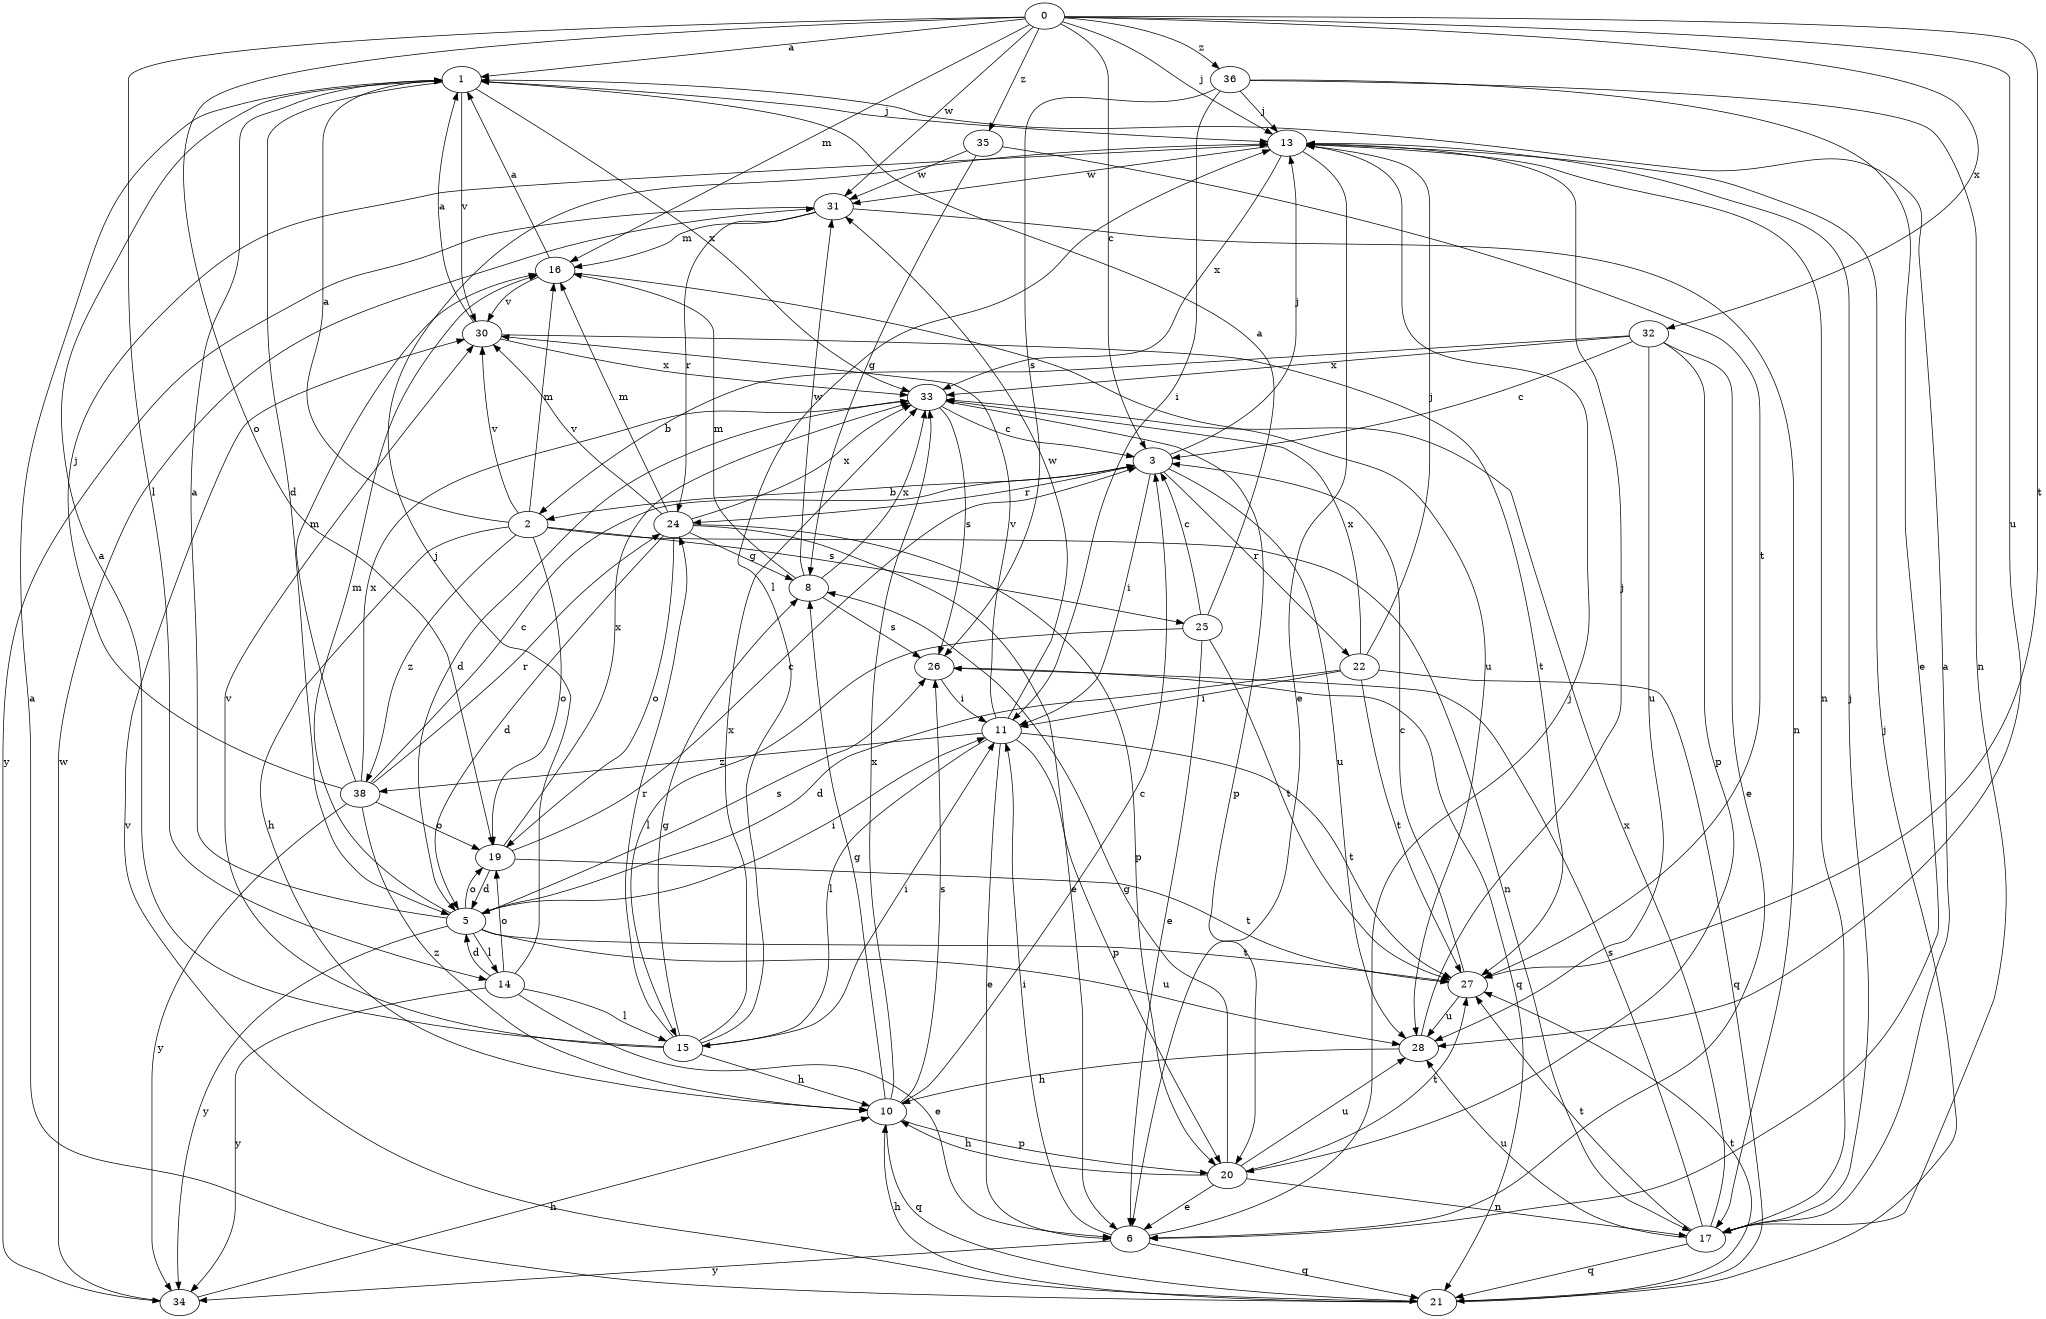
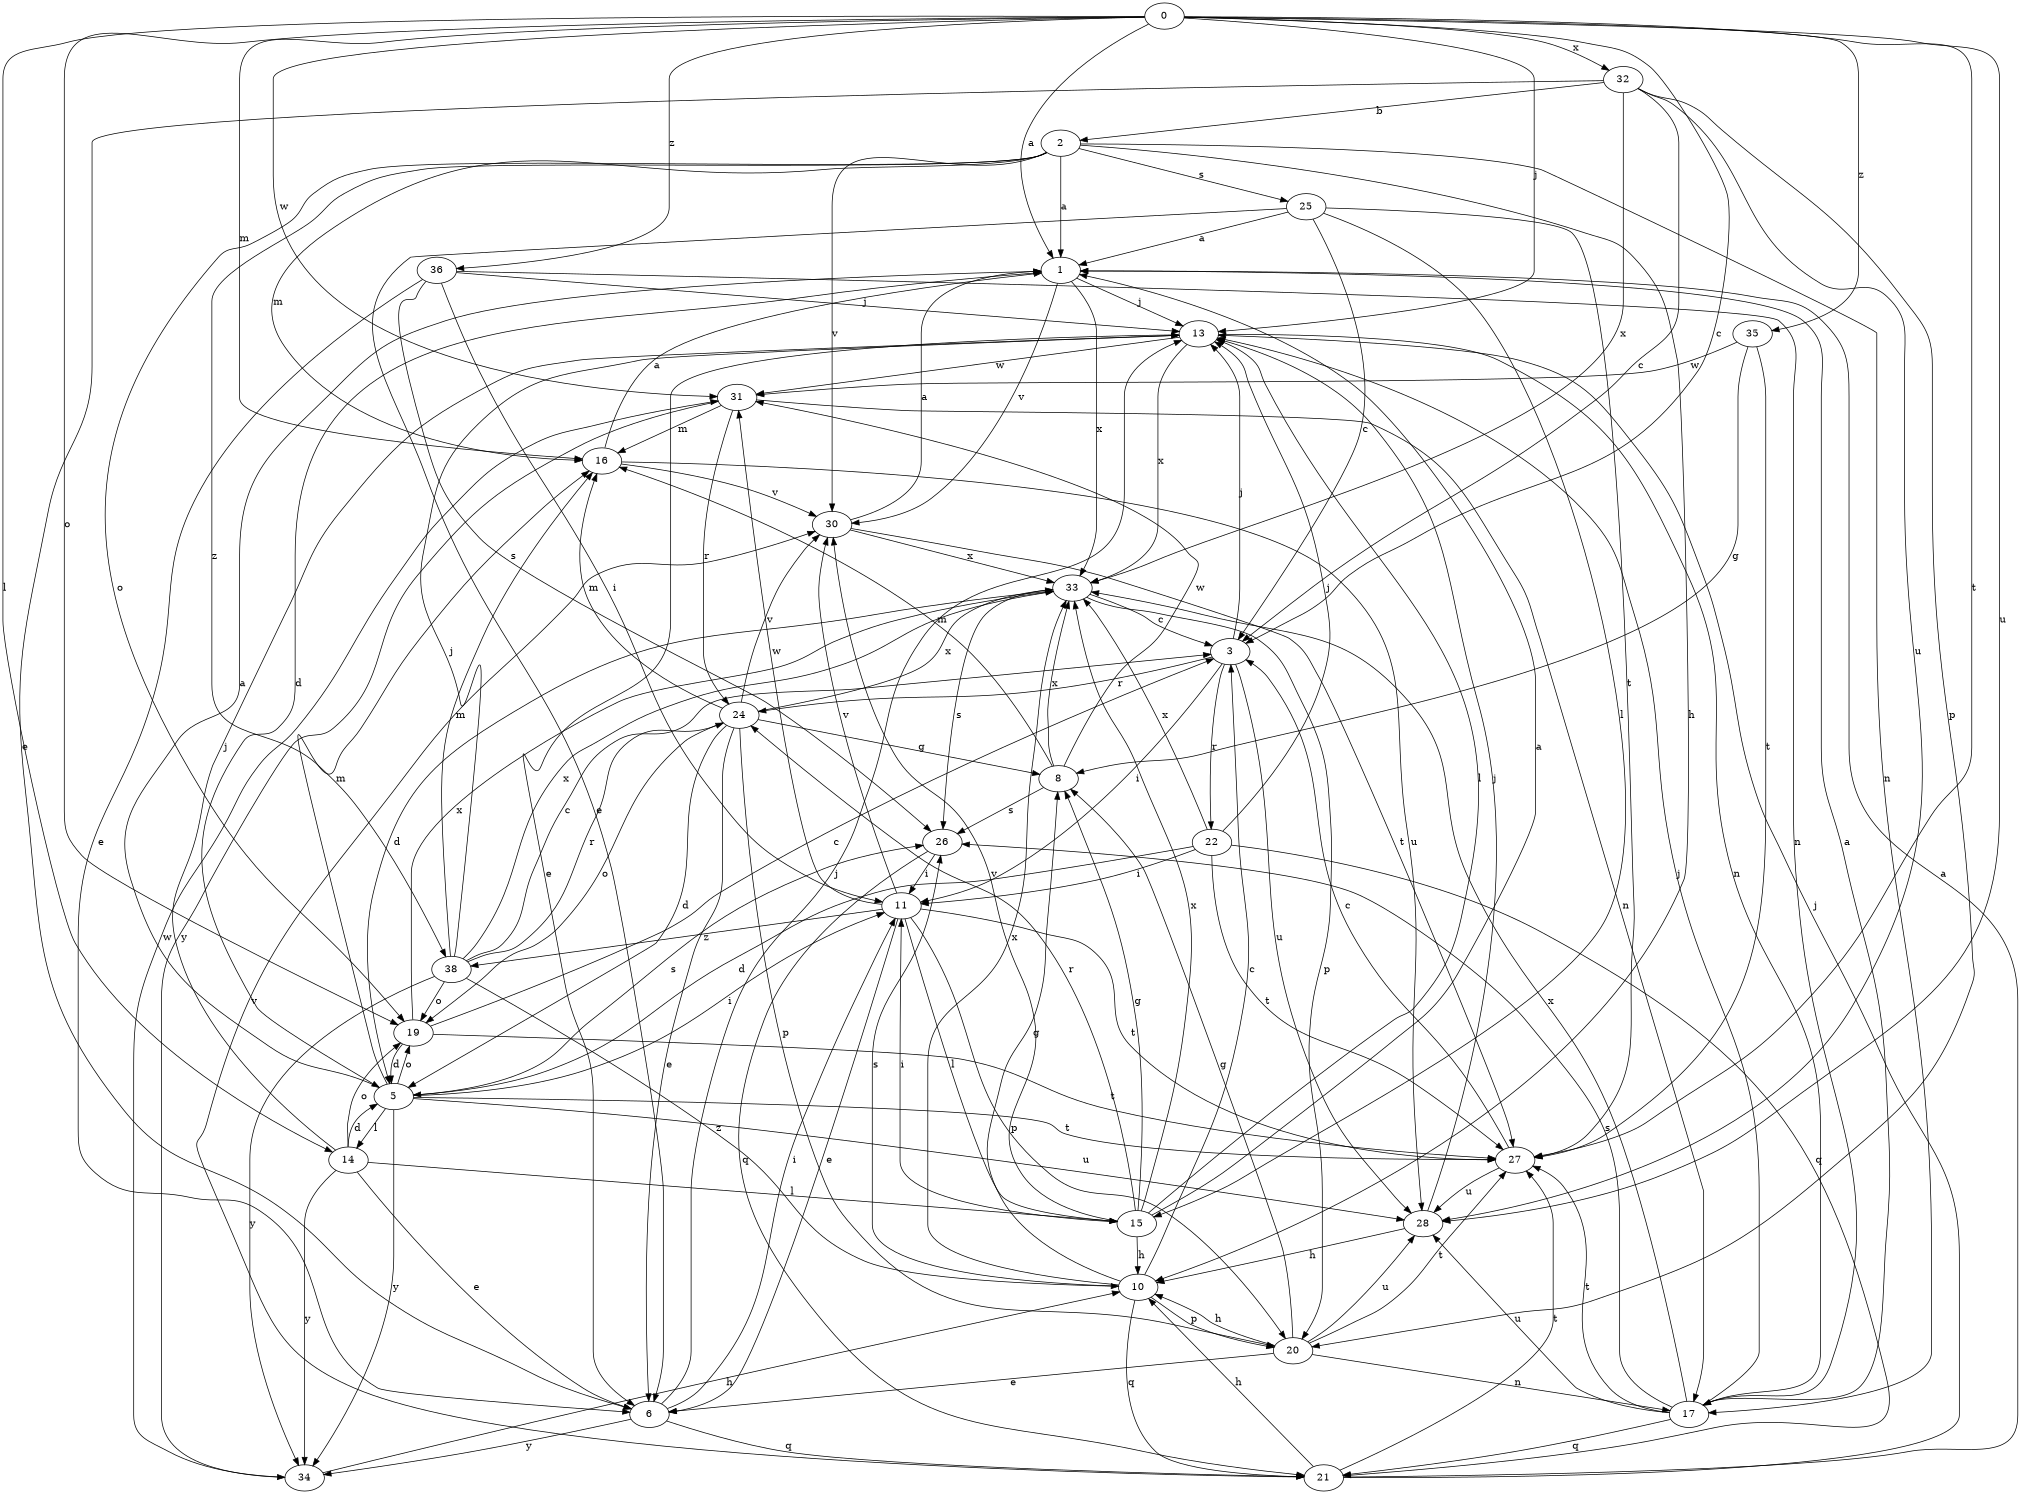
(844, 490) -> none
